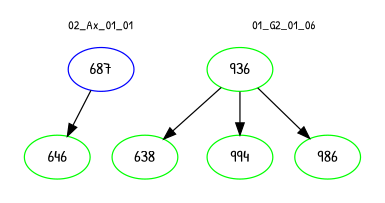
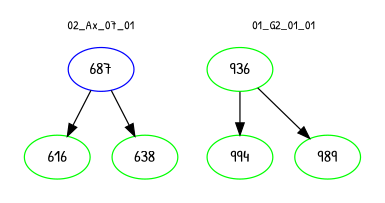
(101, 26) -> (101, 26)
(284, 26) -> (284, 26)
(205, 102) -> (120, 108)
(57, 157) -> (57, 157)
(328, 157) -> (328, 157)
